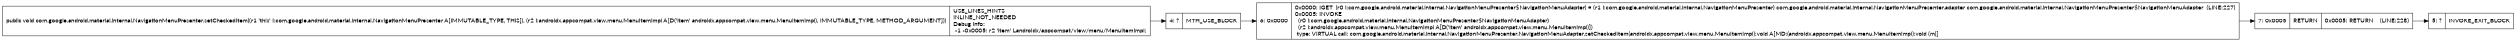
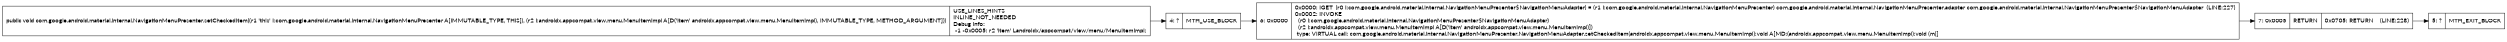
(1320, 14) -> (1320, 14)
(2367, 21) -> (2367, 21)
(2479, 21) -> (2475, 21)
